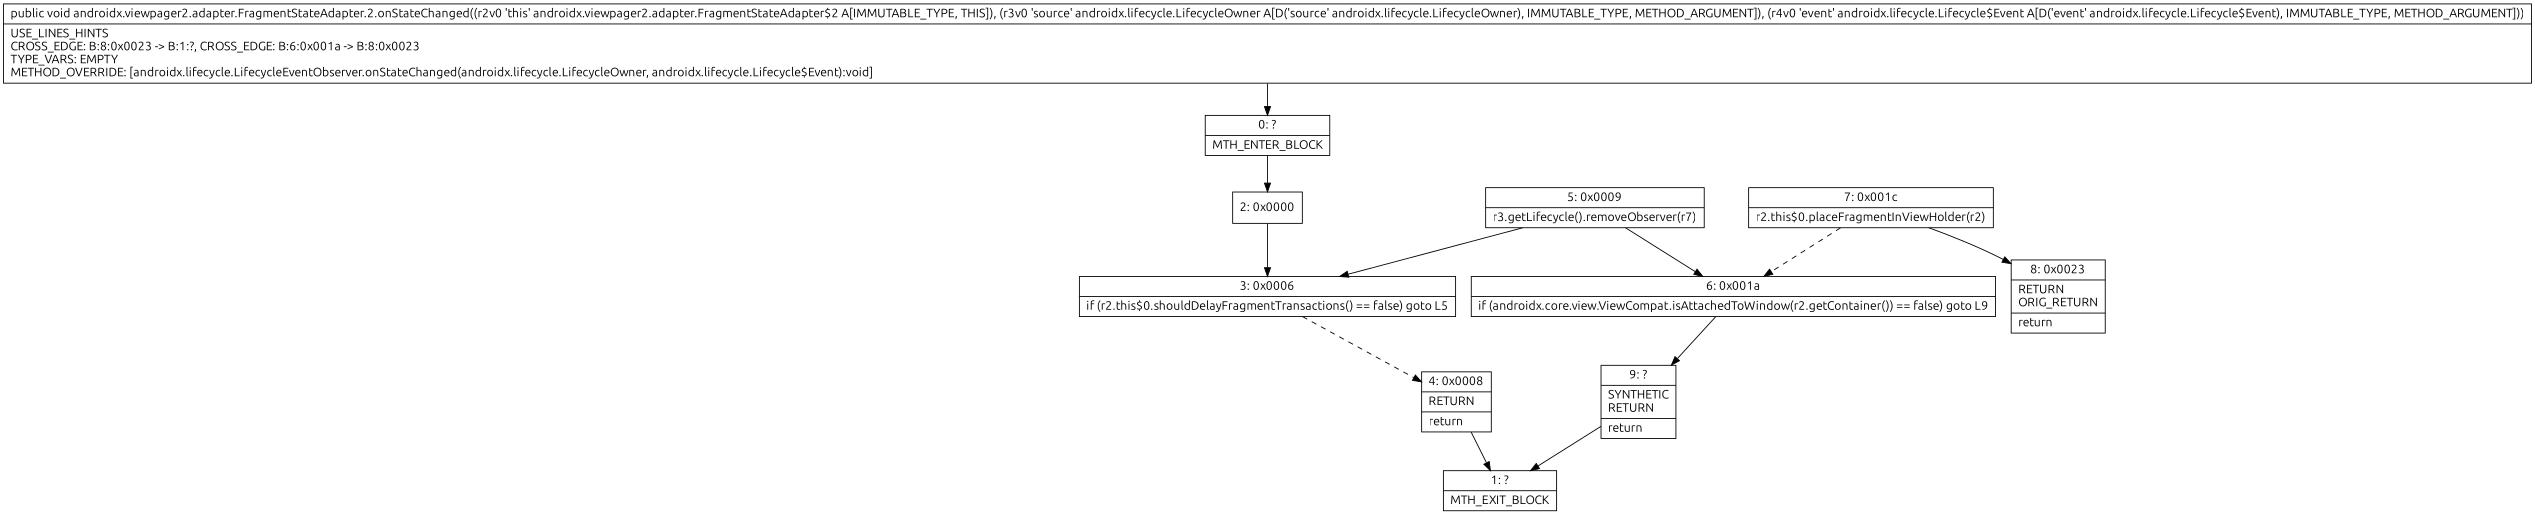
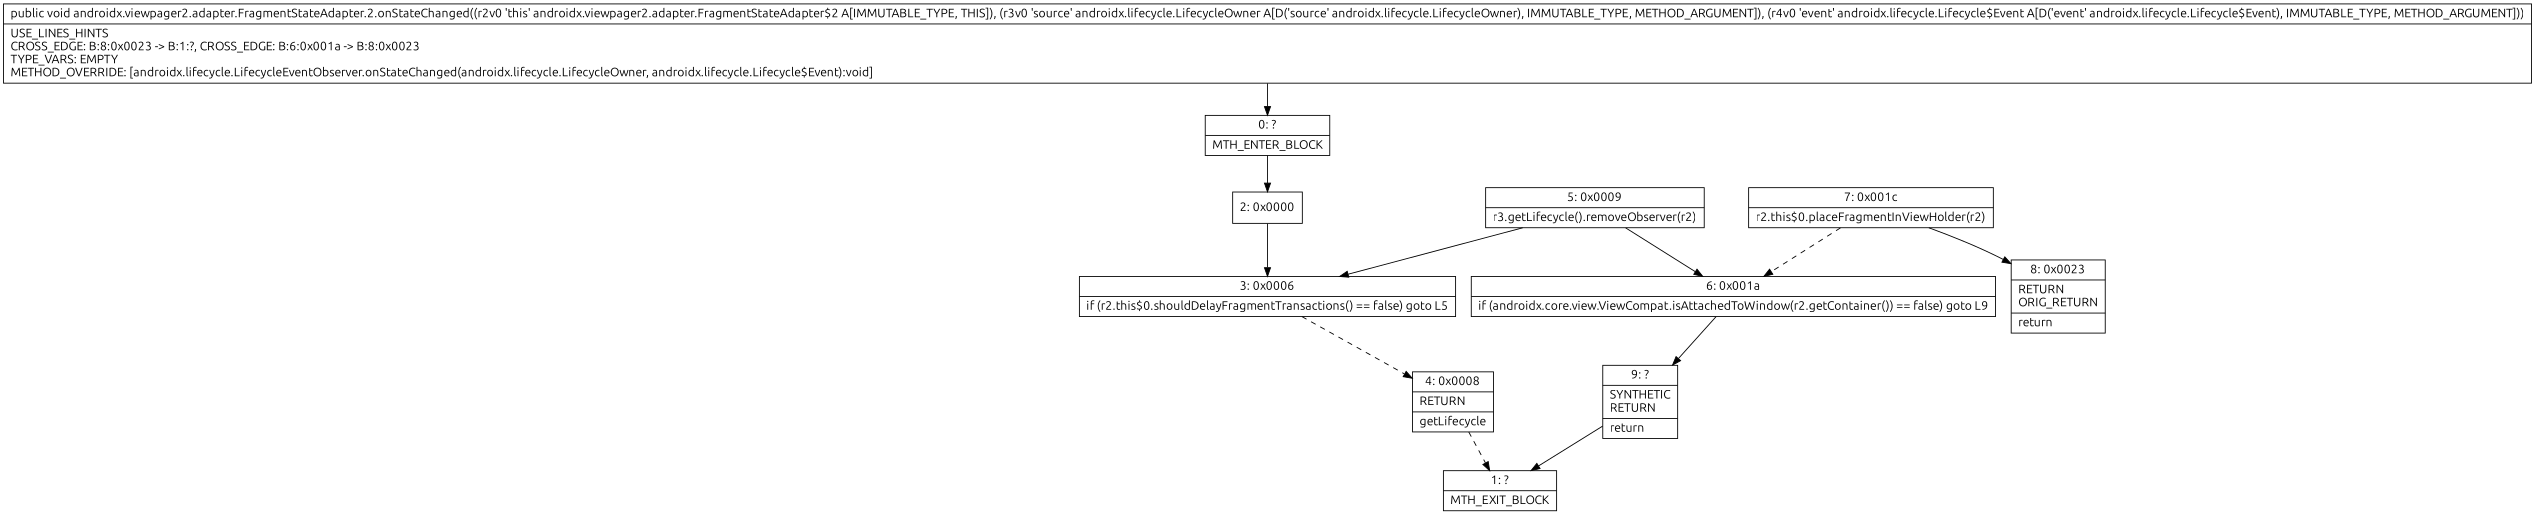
(1595, 217) -> (1595, 217)
(1446, 421) -> (1453, 421)
(1479, 447) -> (1477, 447)
